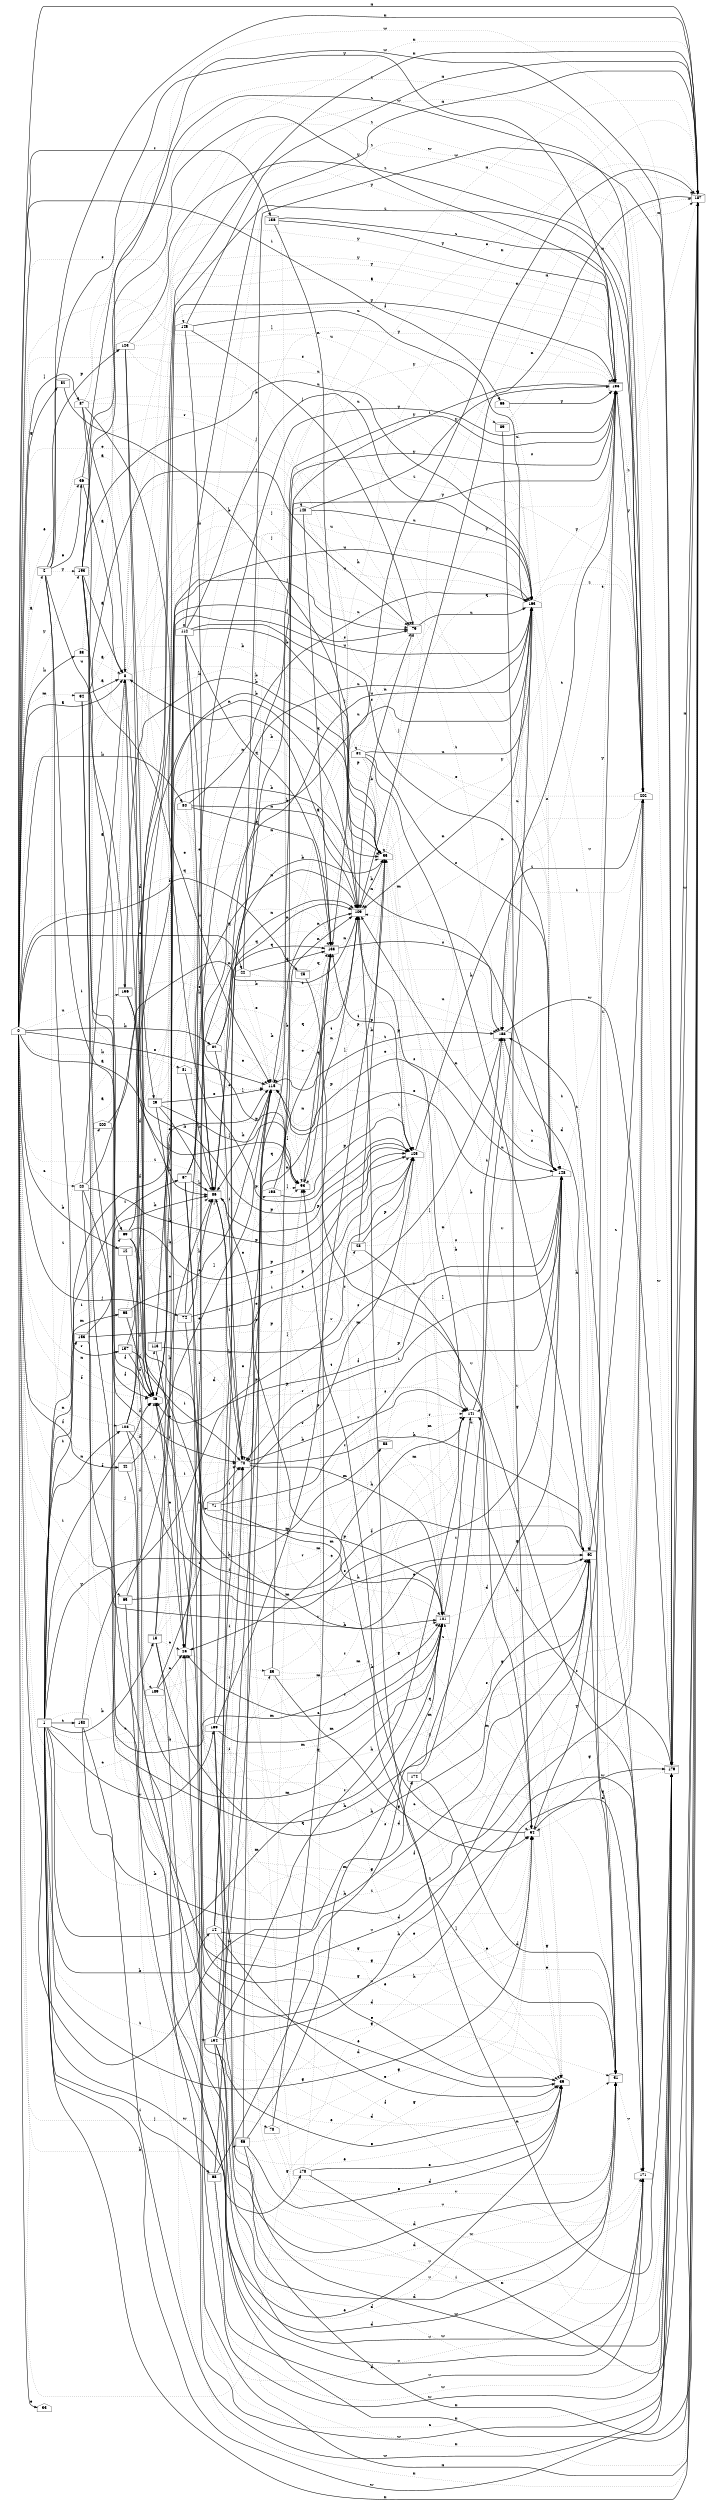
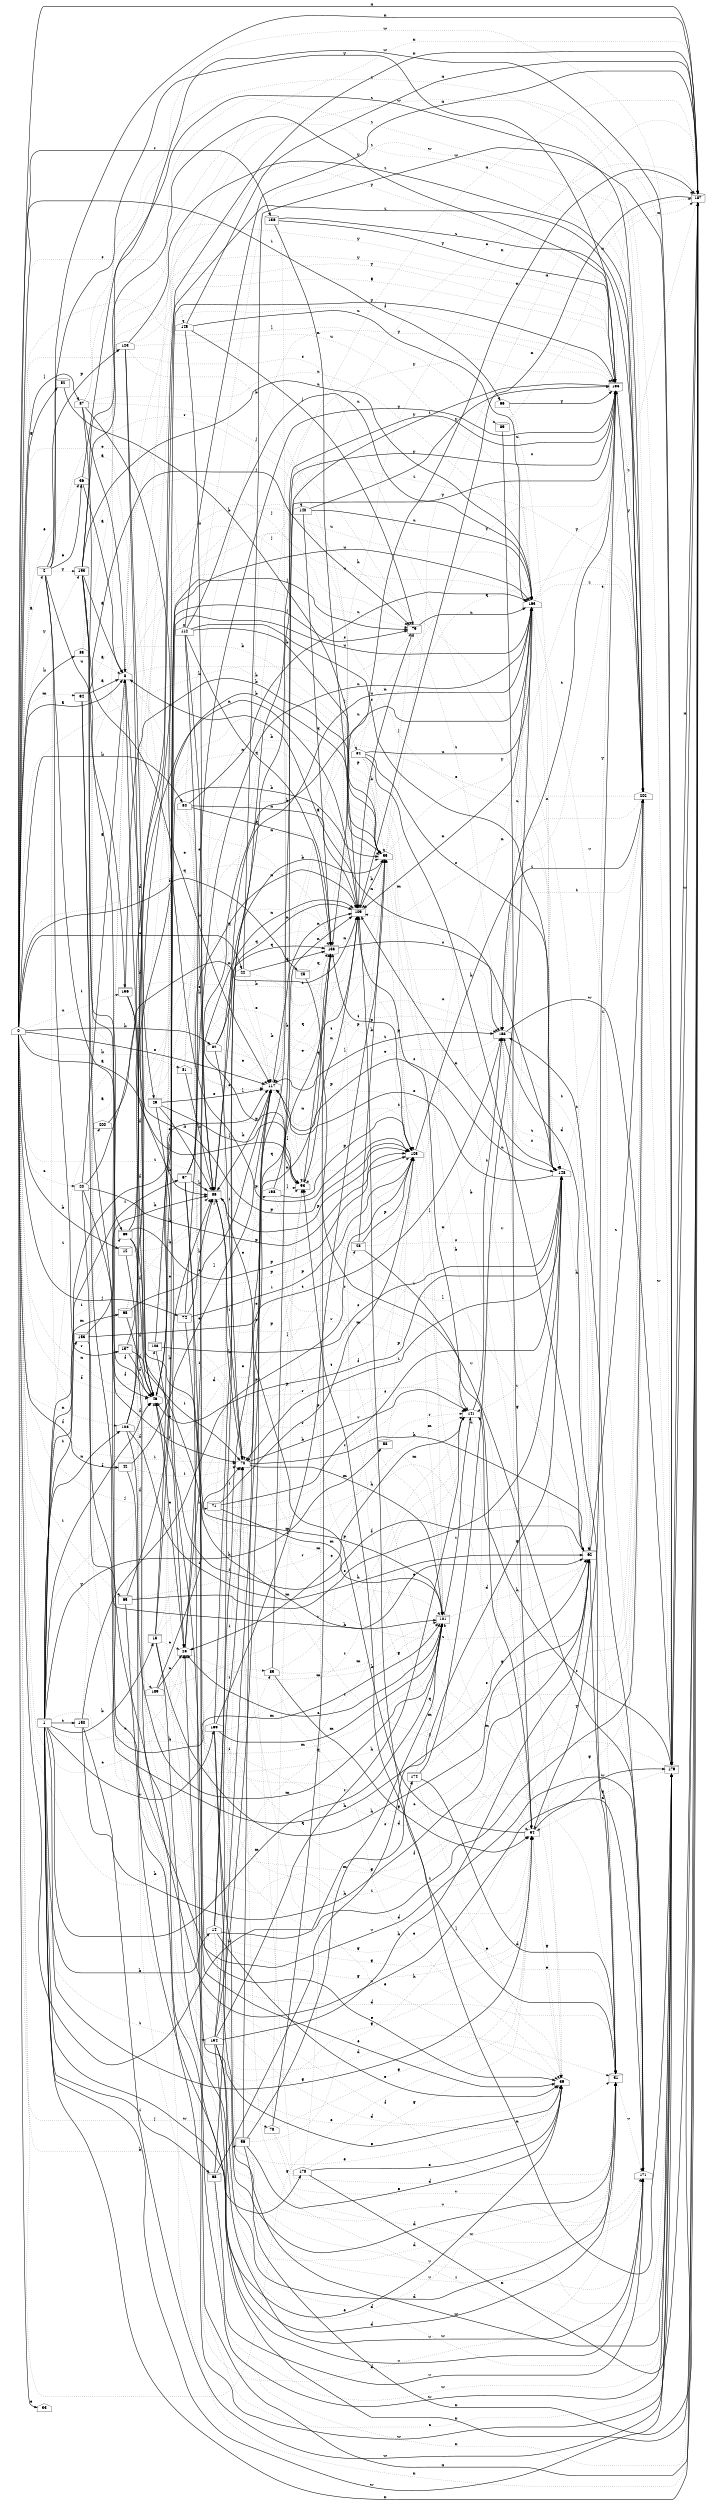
(272, 1086) -> (272, 1086)
(155, 1347) -> (155, 1347)
